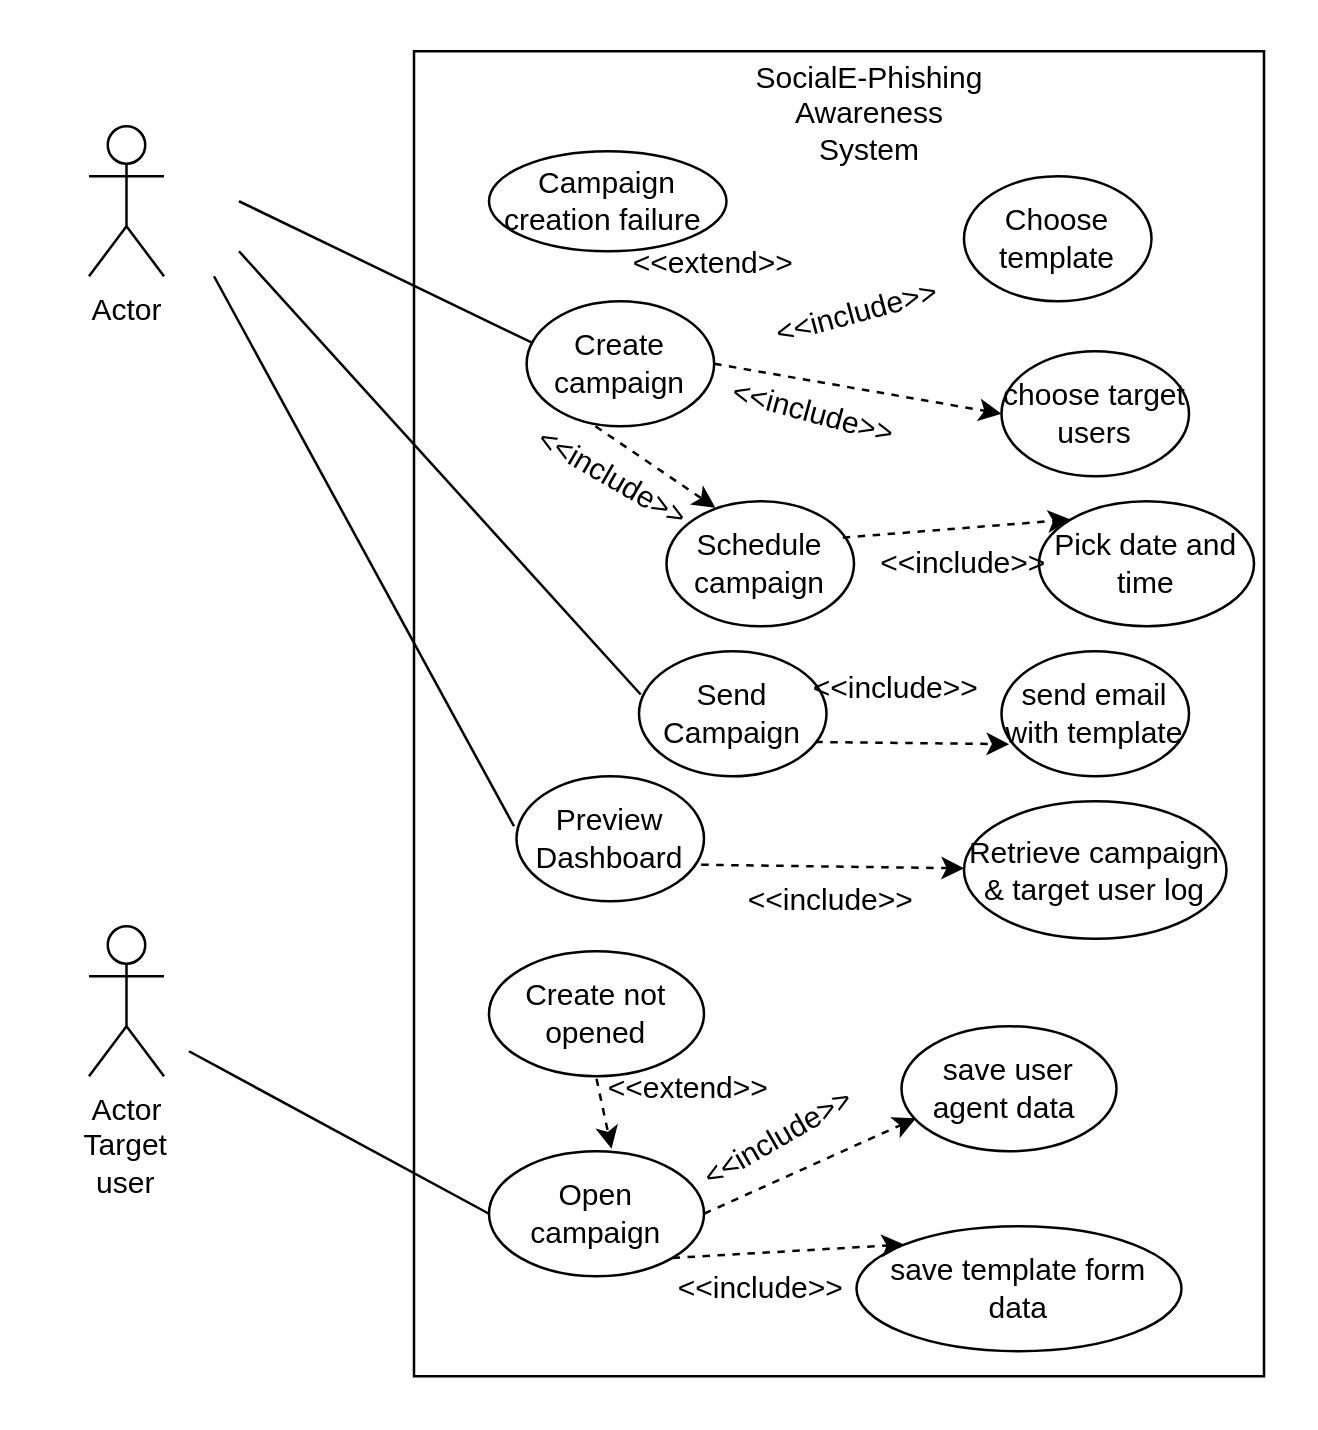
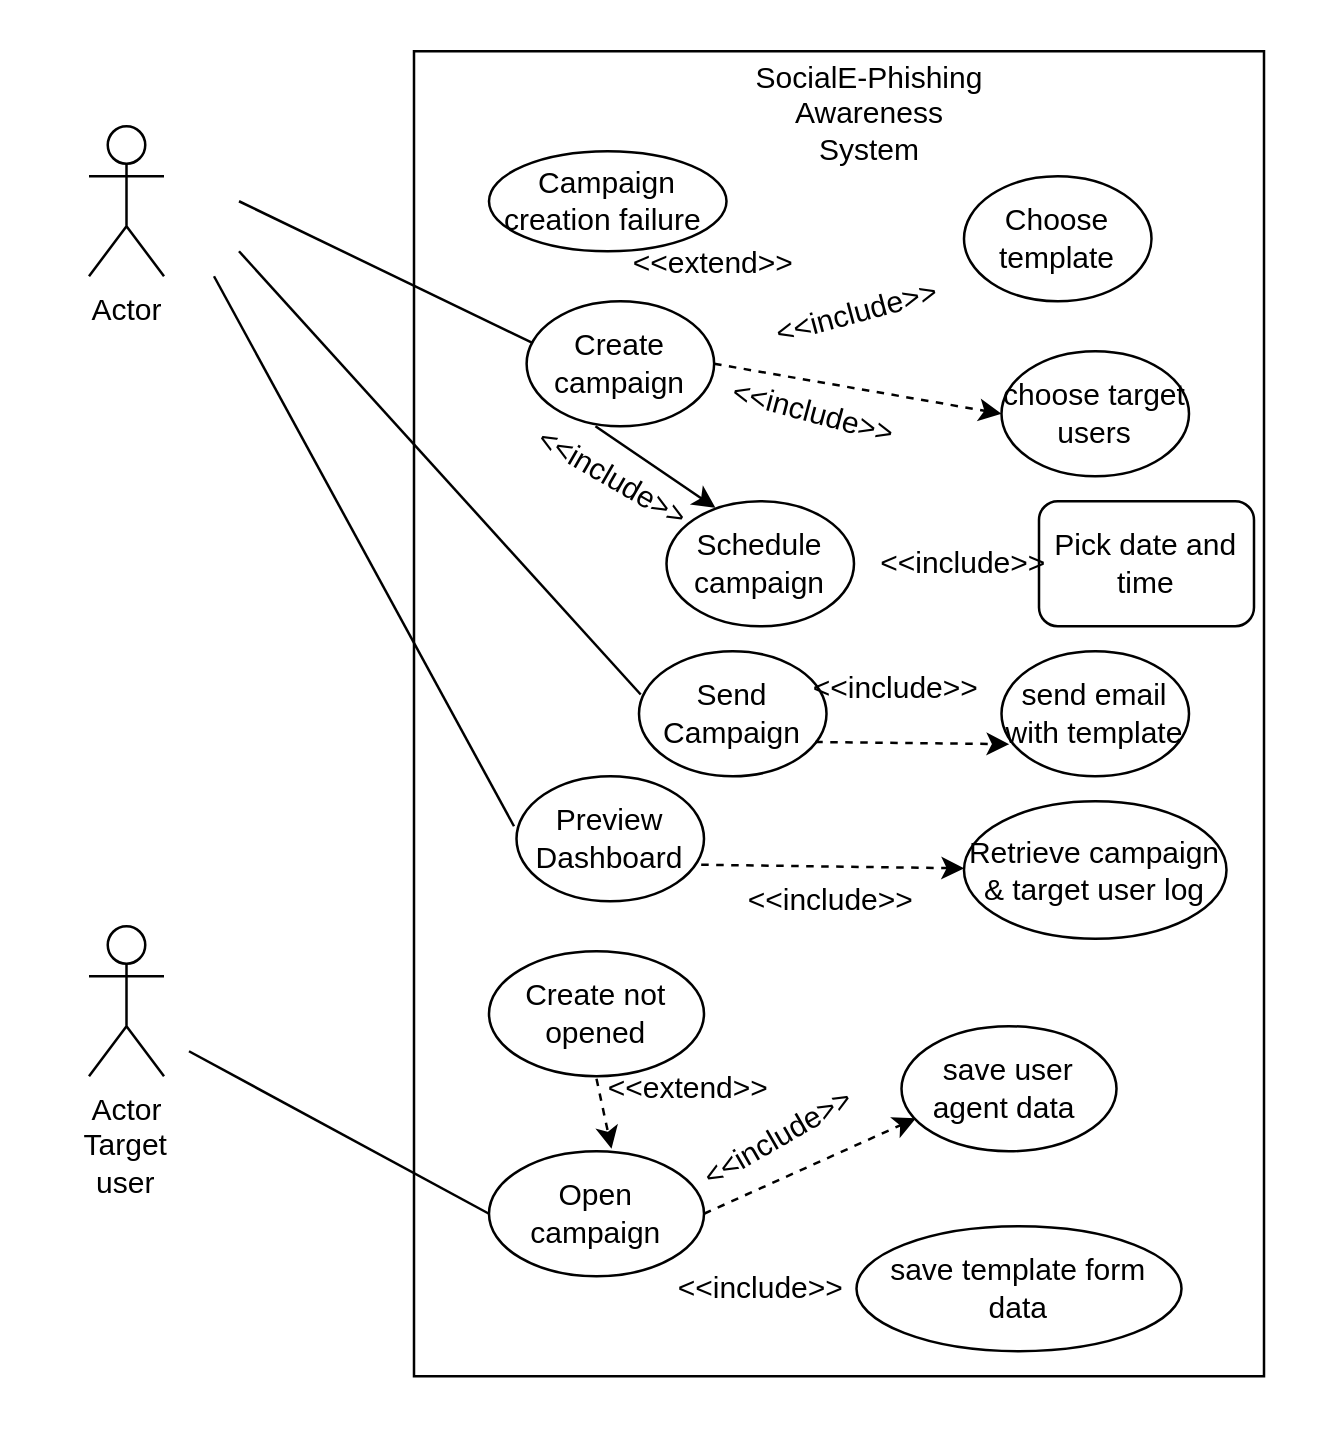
(646, 461) -> (646, 461)
(948, 529) -> none
(1146, 564) -> (1146, 564)
(780, 1252) -> none
